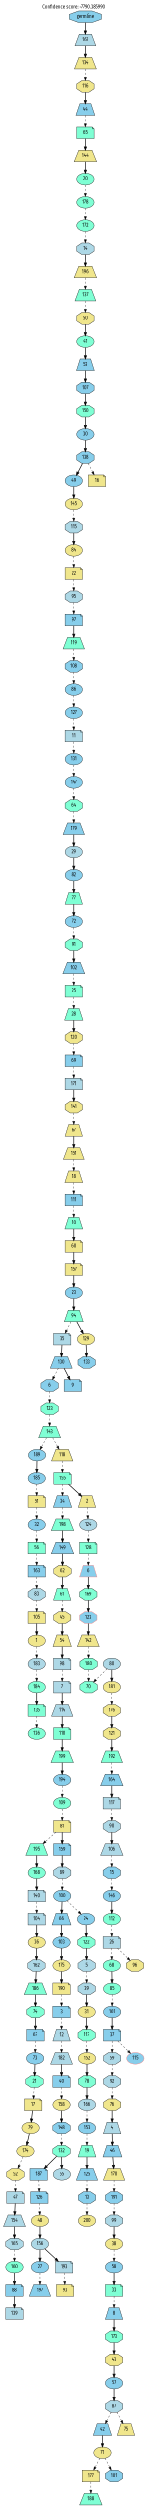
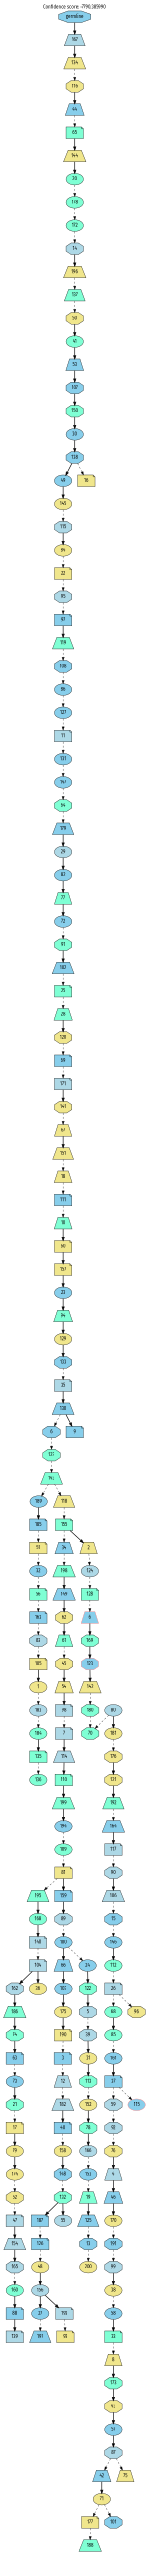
(69, 1326) -> (63, 1372)
(37, 1478) -> (38, 1525)
(37, 1952) -> (27, 1976)
(114, 2174) -> (113, 2221)
(114, 2314) -> (113, 2360)
